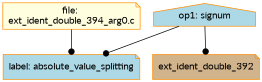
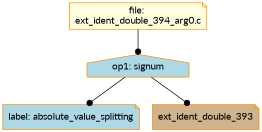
(71, 39) -> (138, 39)
(206, 67) -> (206, 117)
